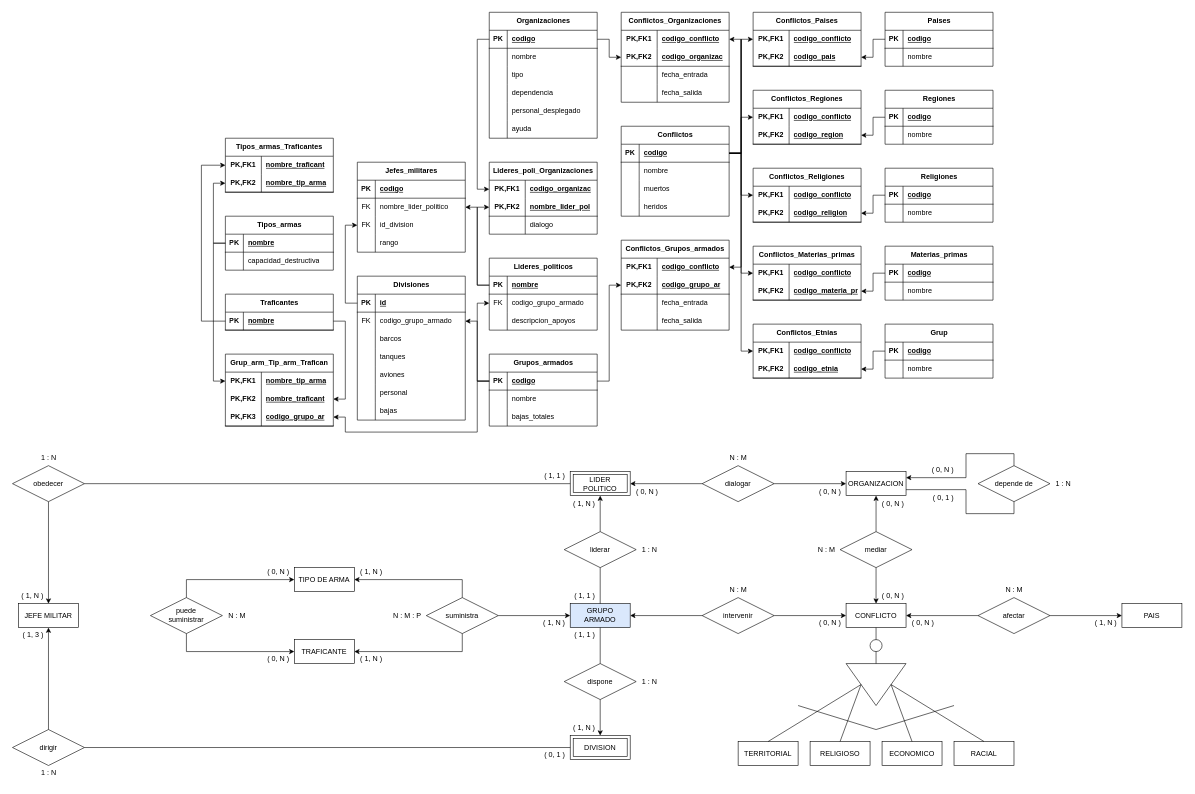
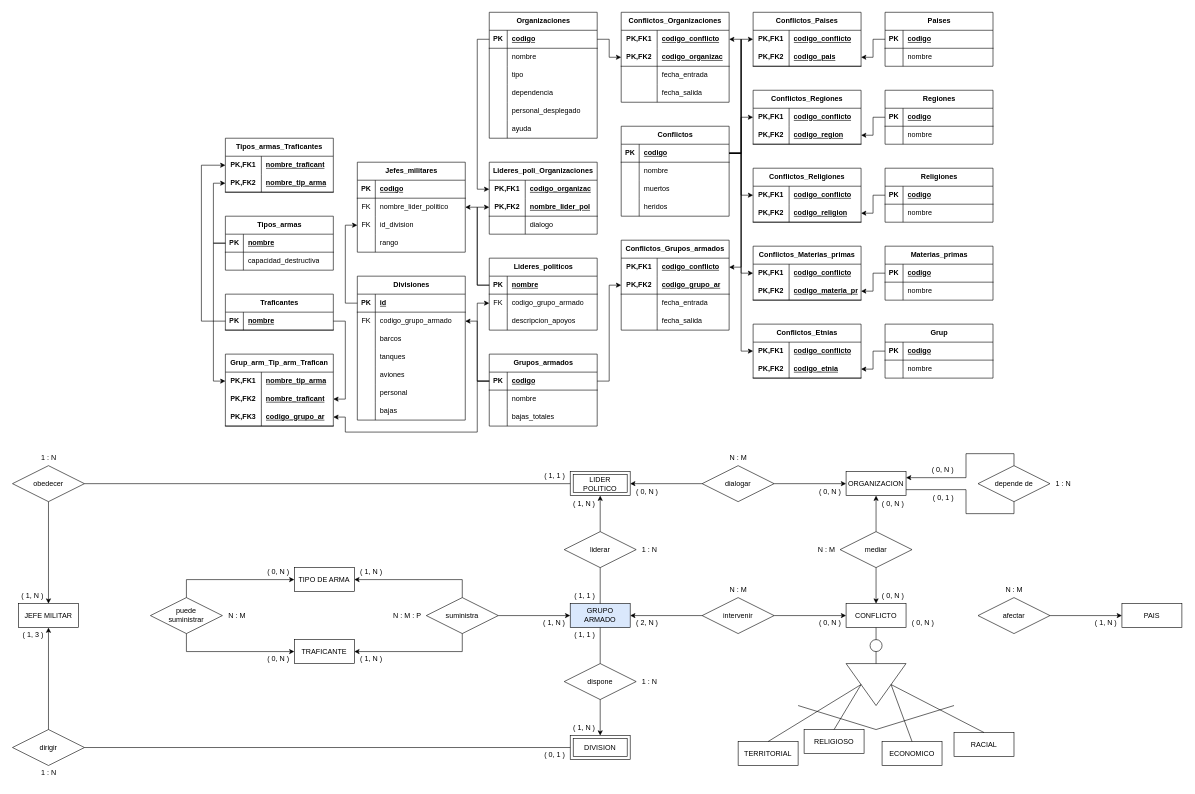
(944, 616) -> none
none -> (647, 624)
(840, 754) -> (834, 742)
(984, 754) -> (984, 745)
